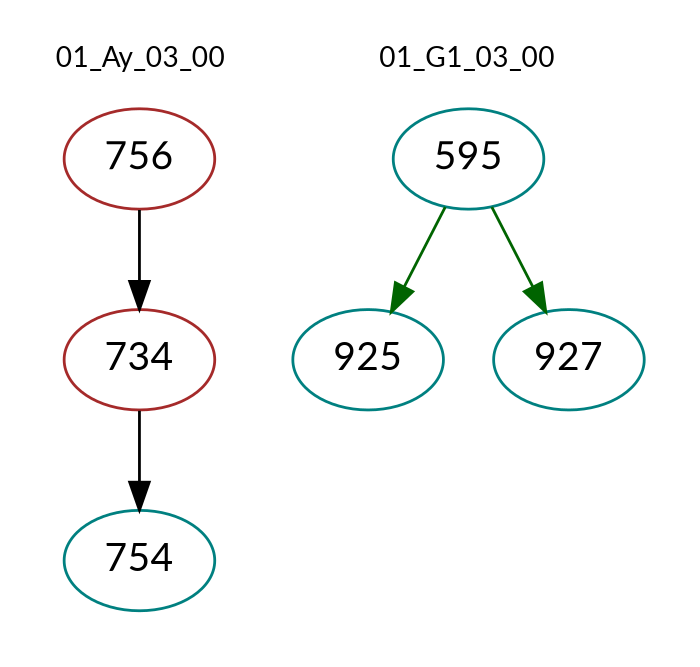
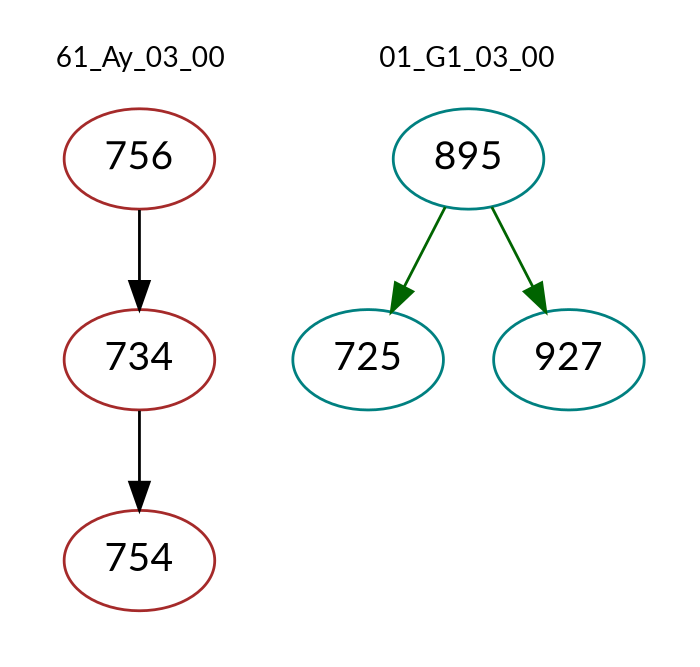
(141, 60) -> (141, 60)
(469, 159) -> (469, 159)
(368, 360) -> (368, 360)
(139, 561) -> (139, 561)
